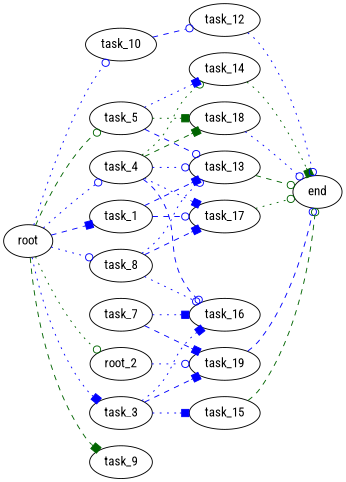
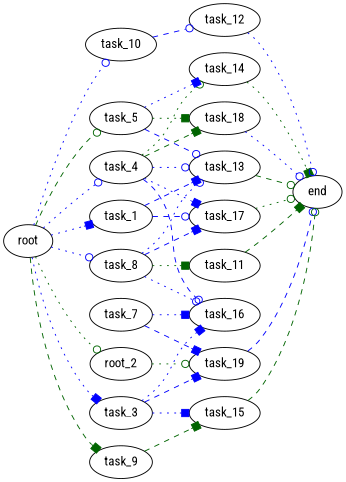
(67, 231) -> (67, 231)
none -> (225, 266)
(167, 364) -> (167, 364)
none -> (168, 440)
